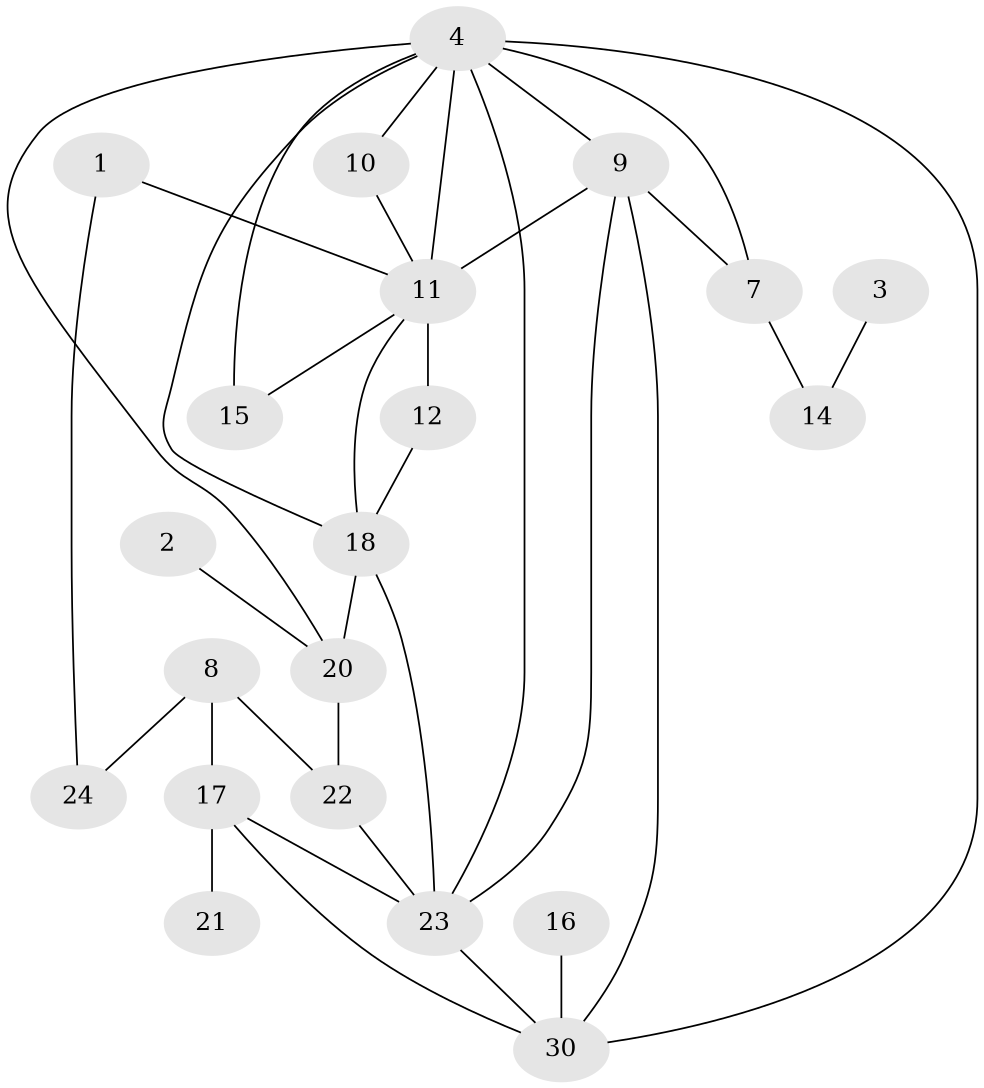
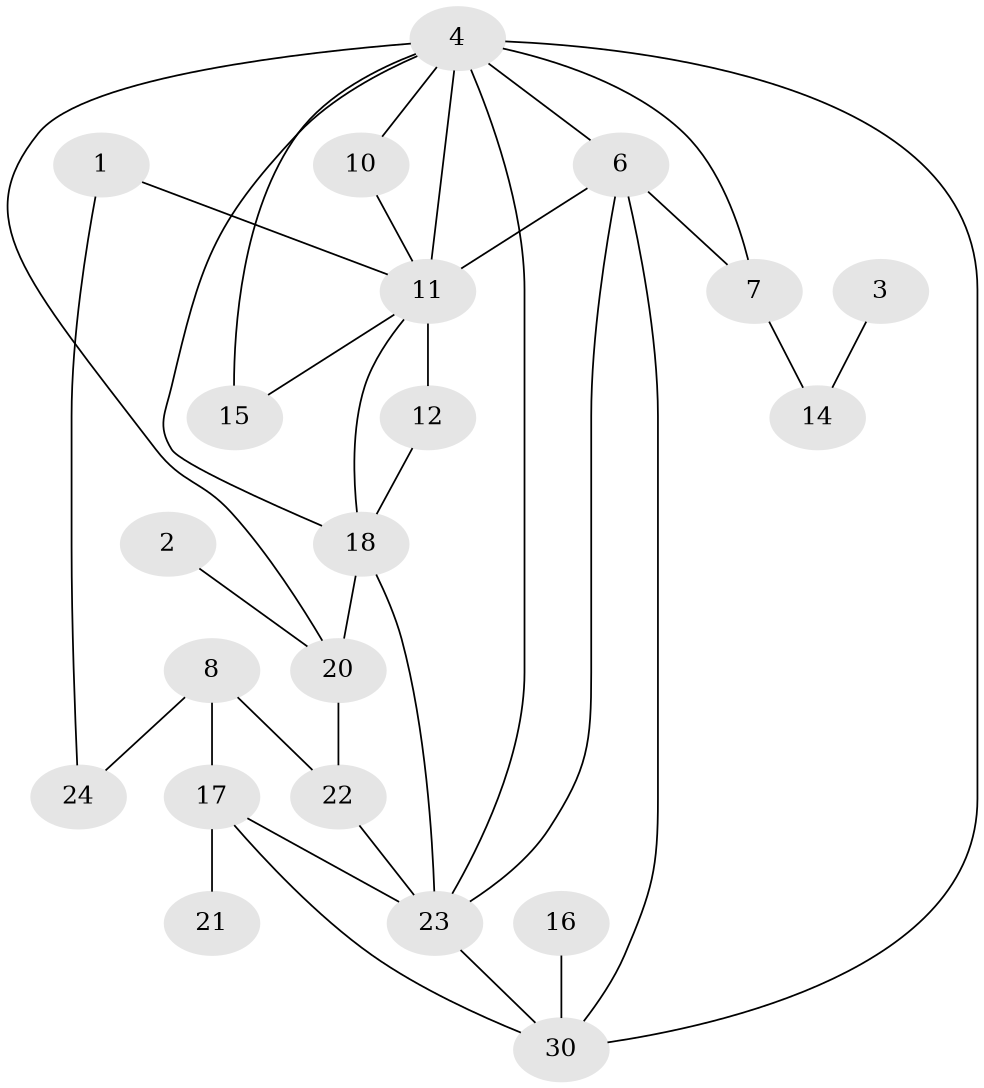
(621, 165) -> (621, 165)
